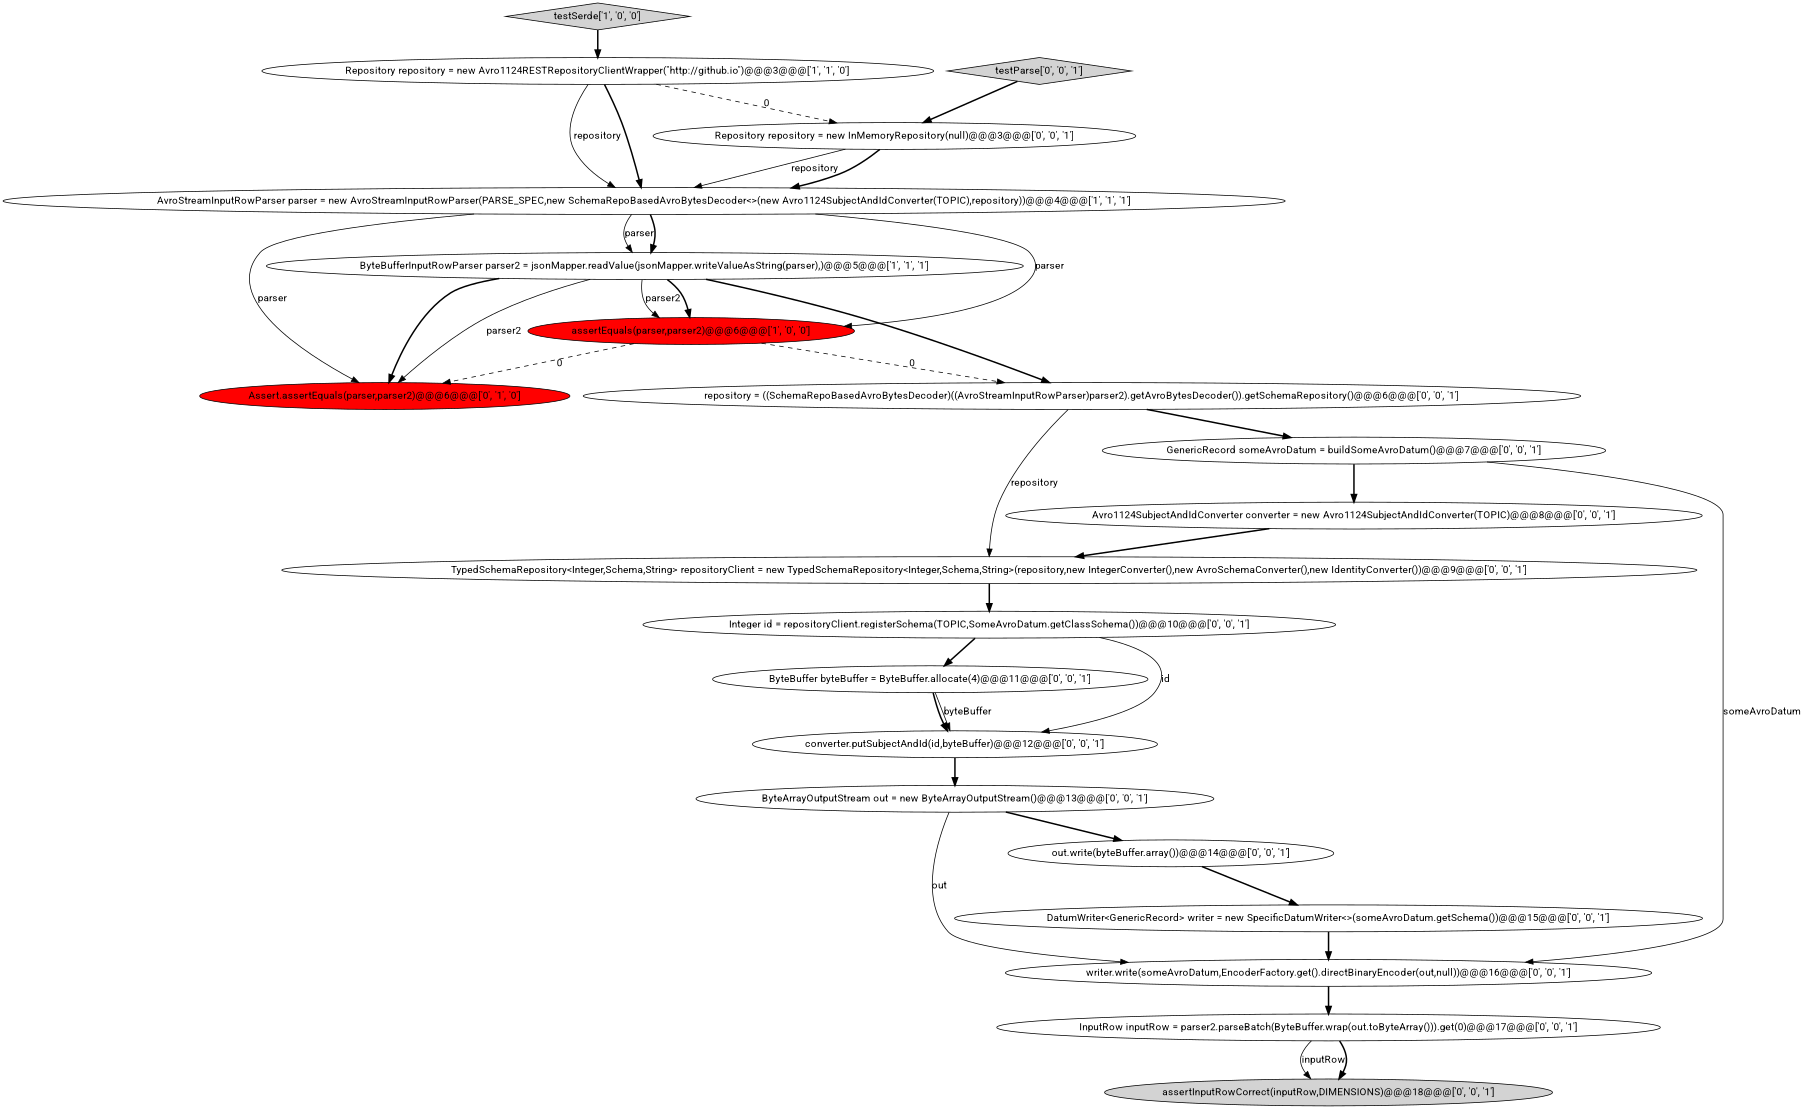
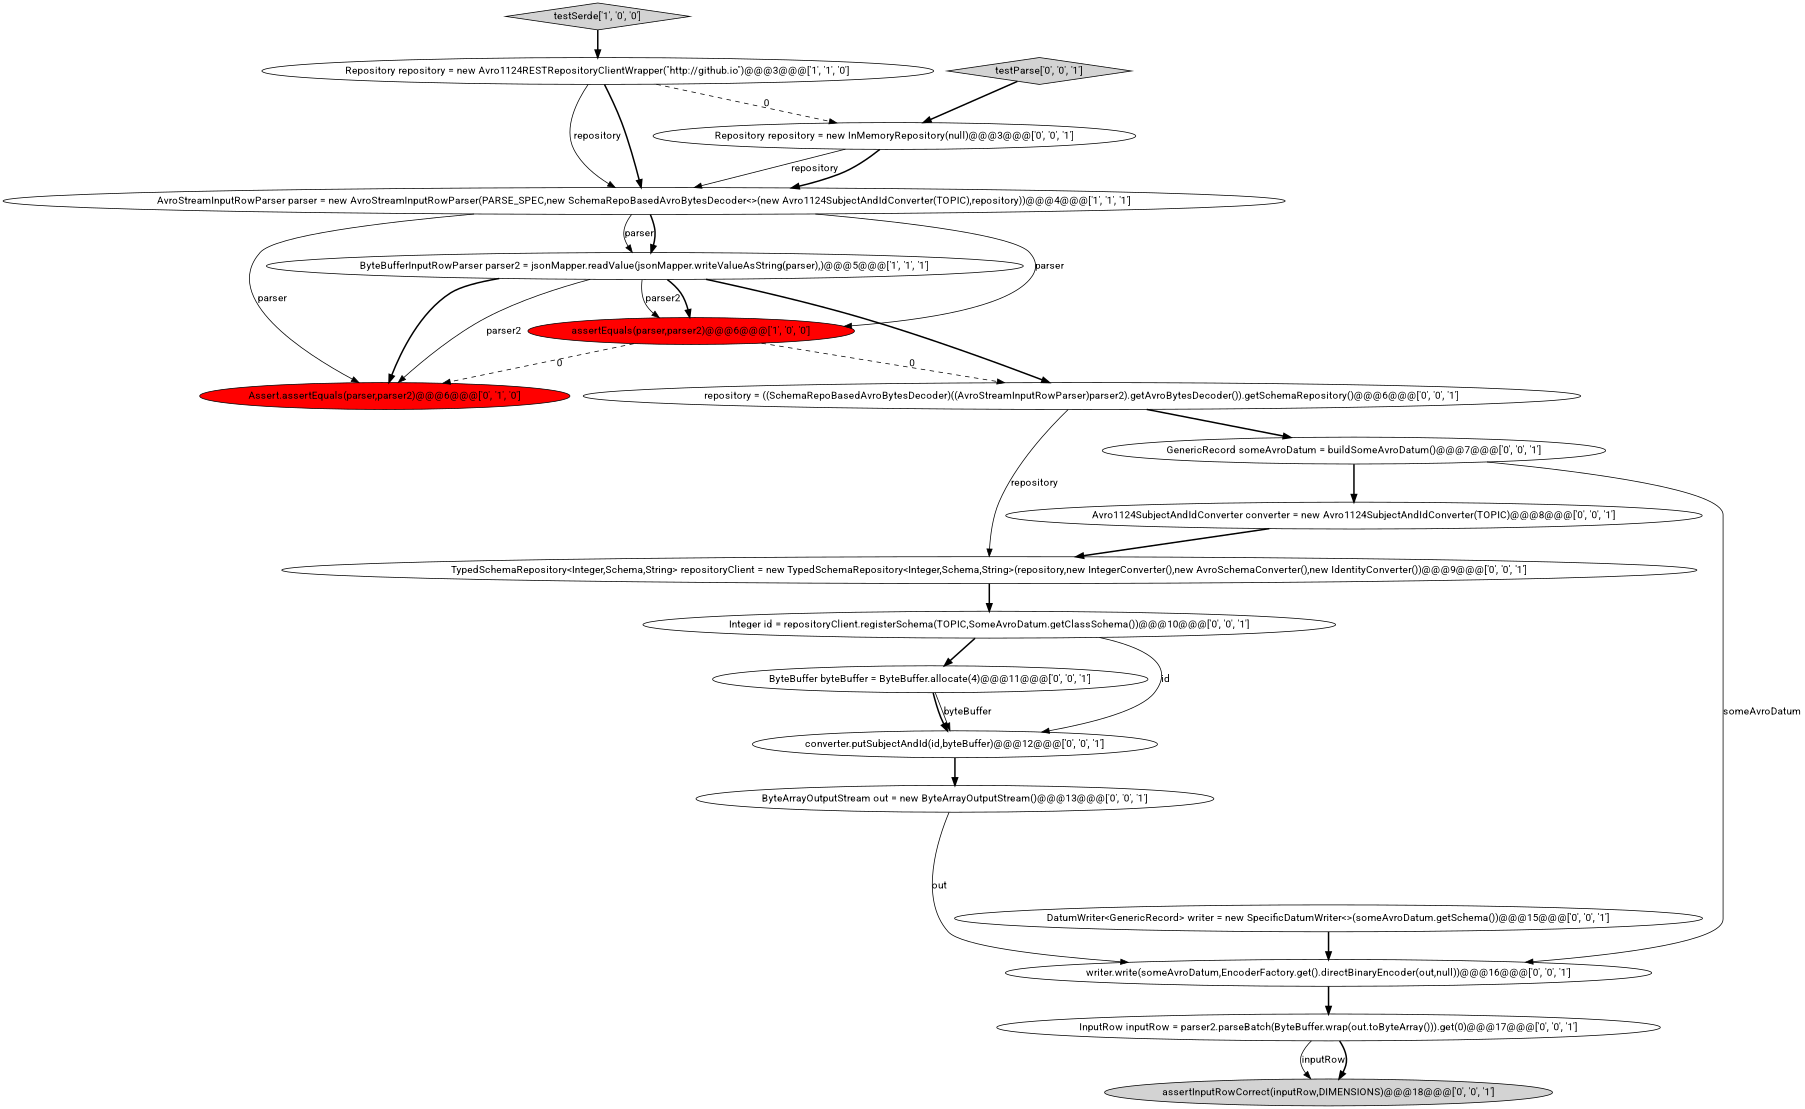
(1171, 853) -> none
